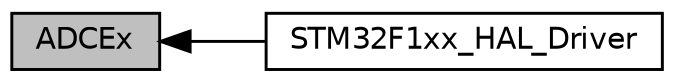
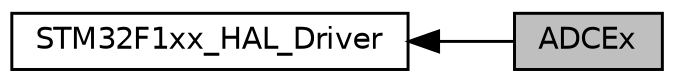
(228, 41) -> (476, 41)
